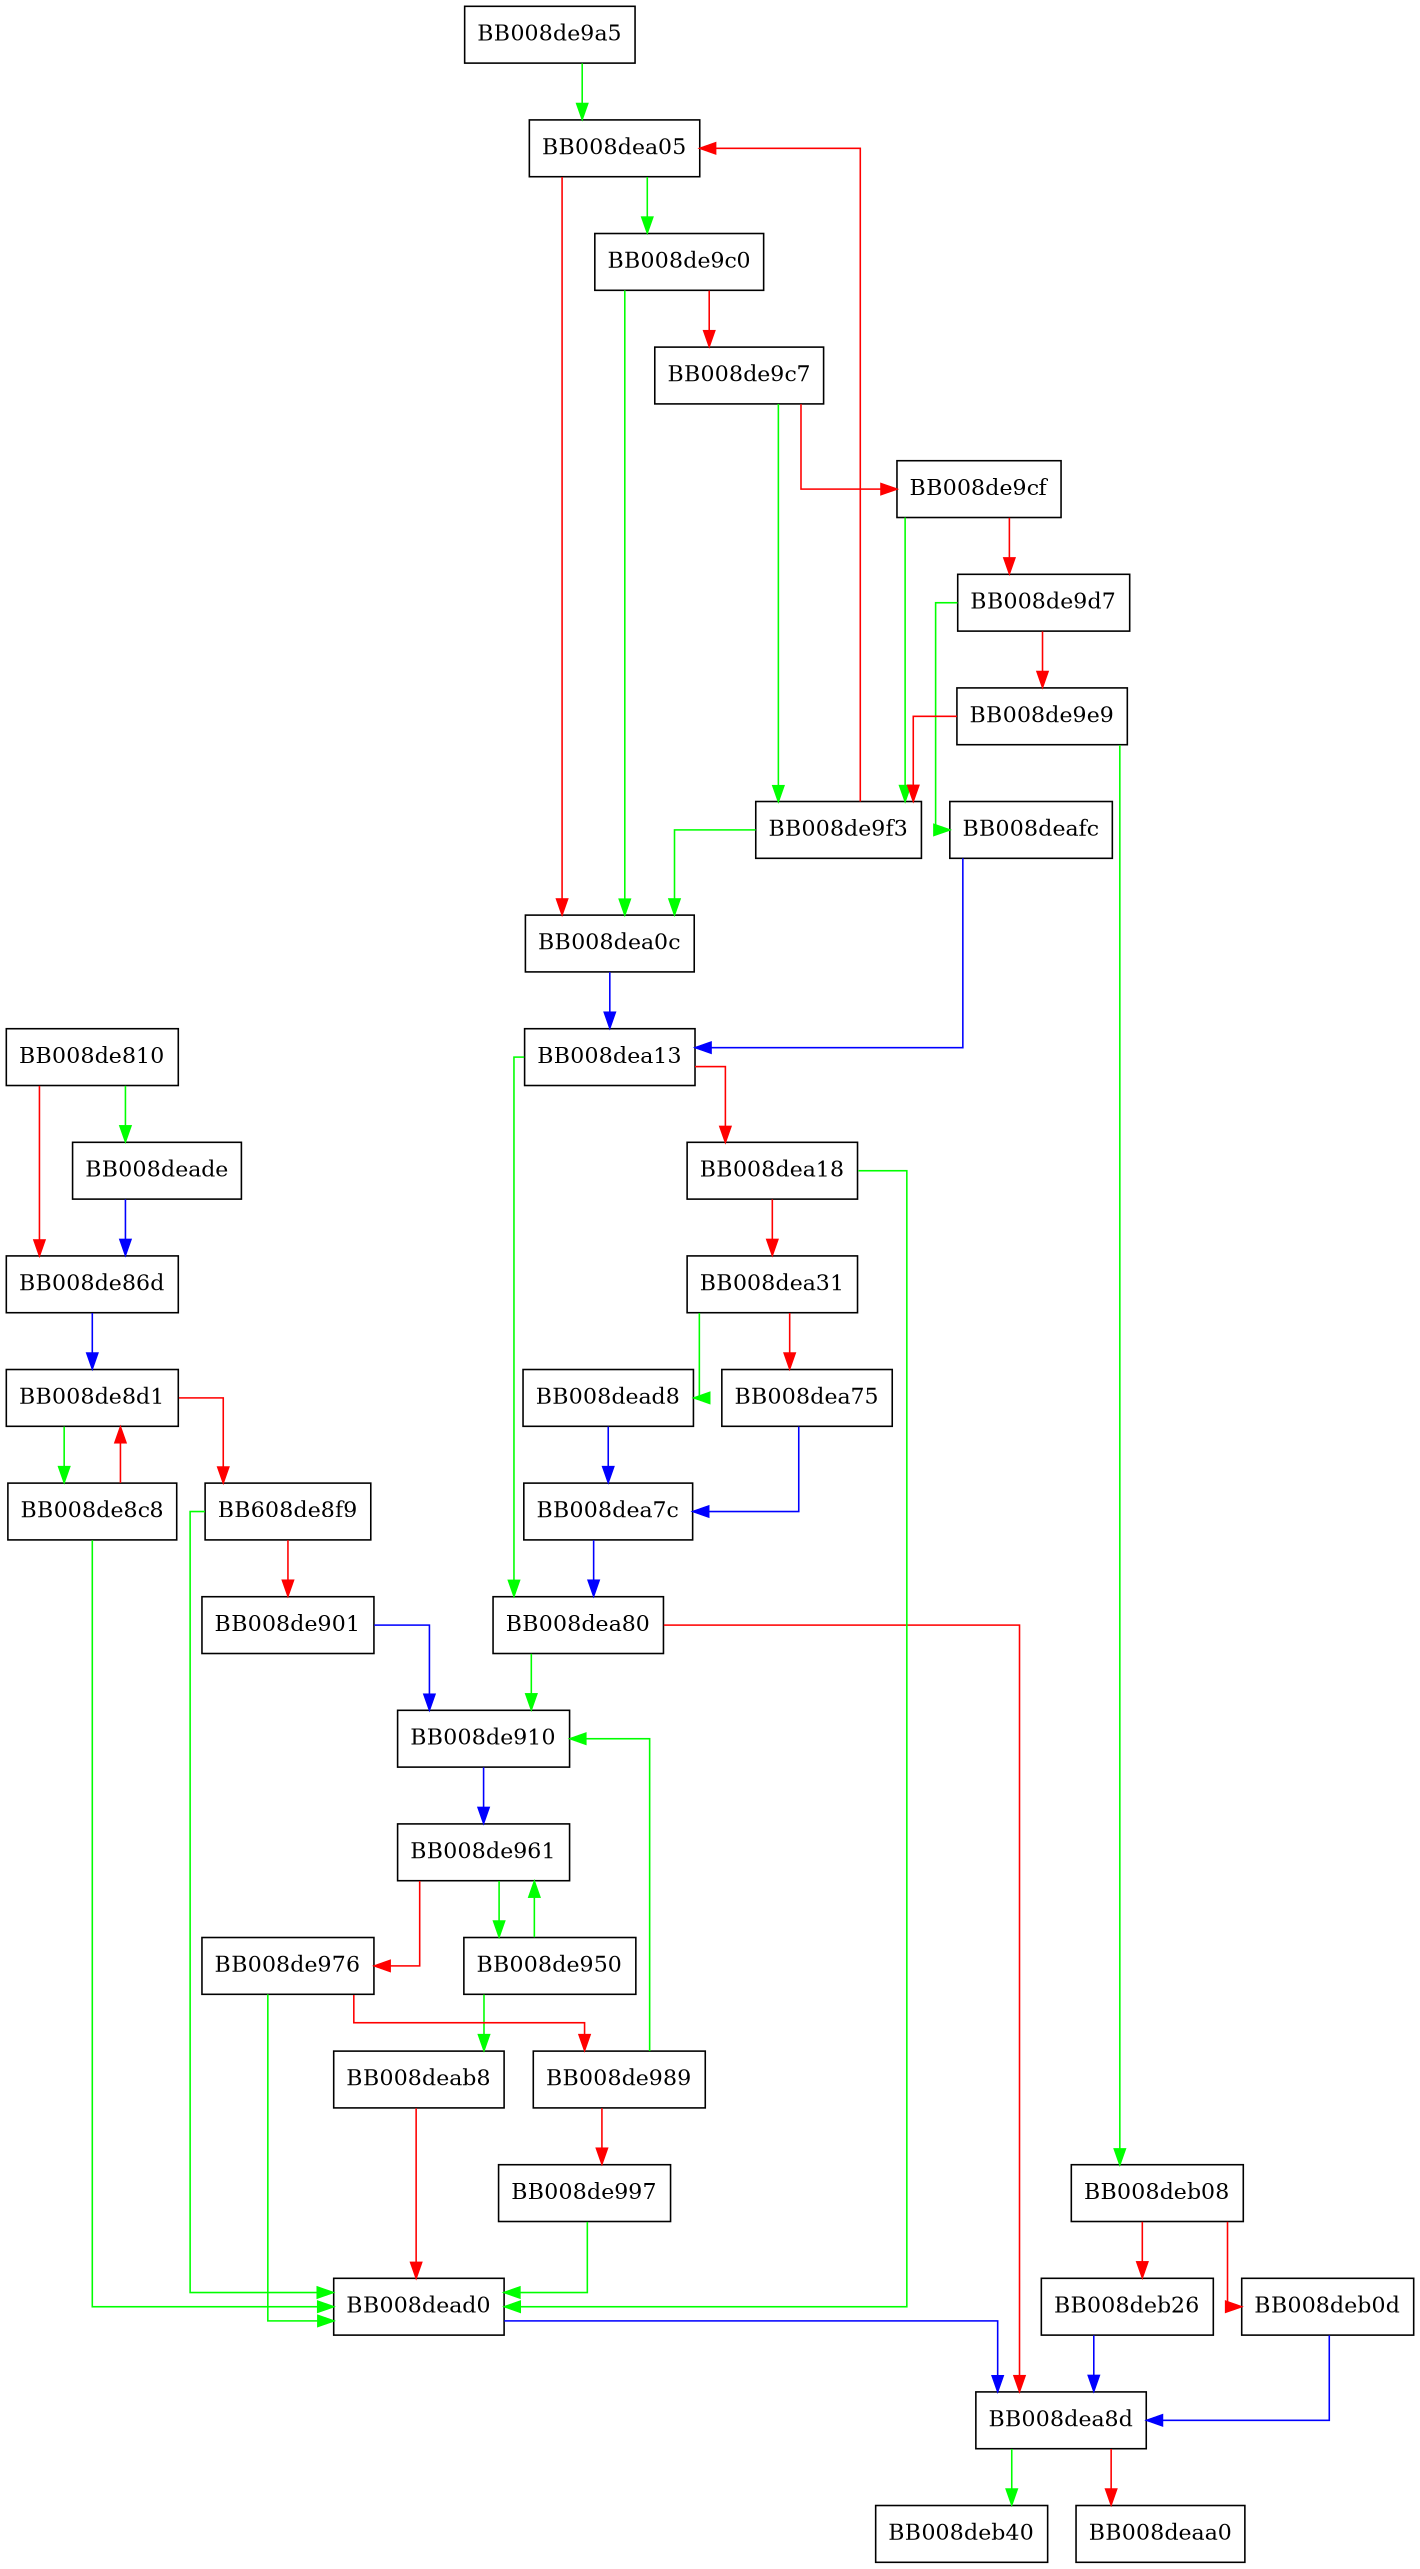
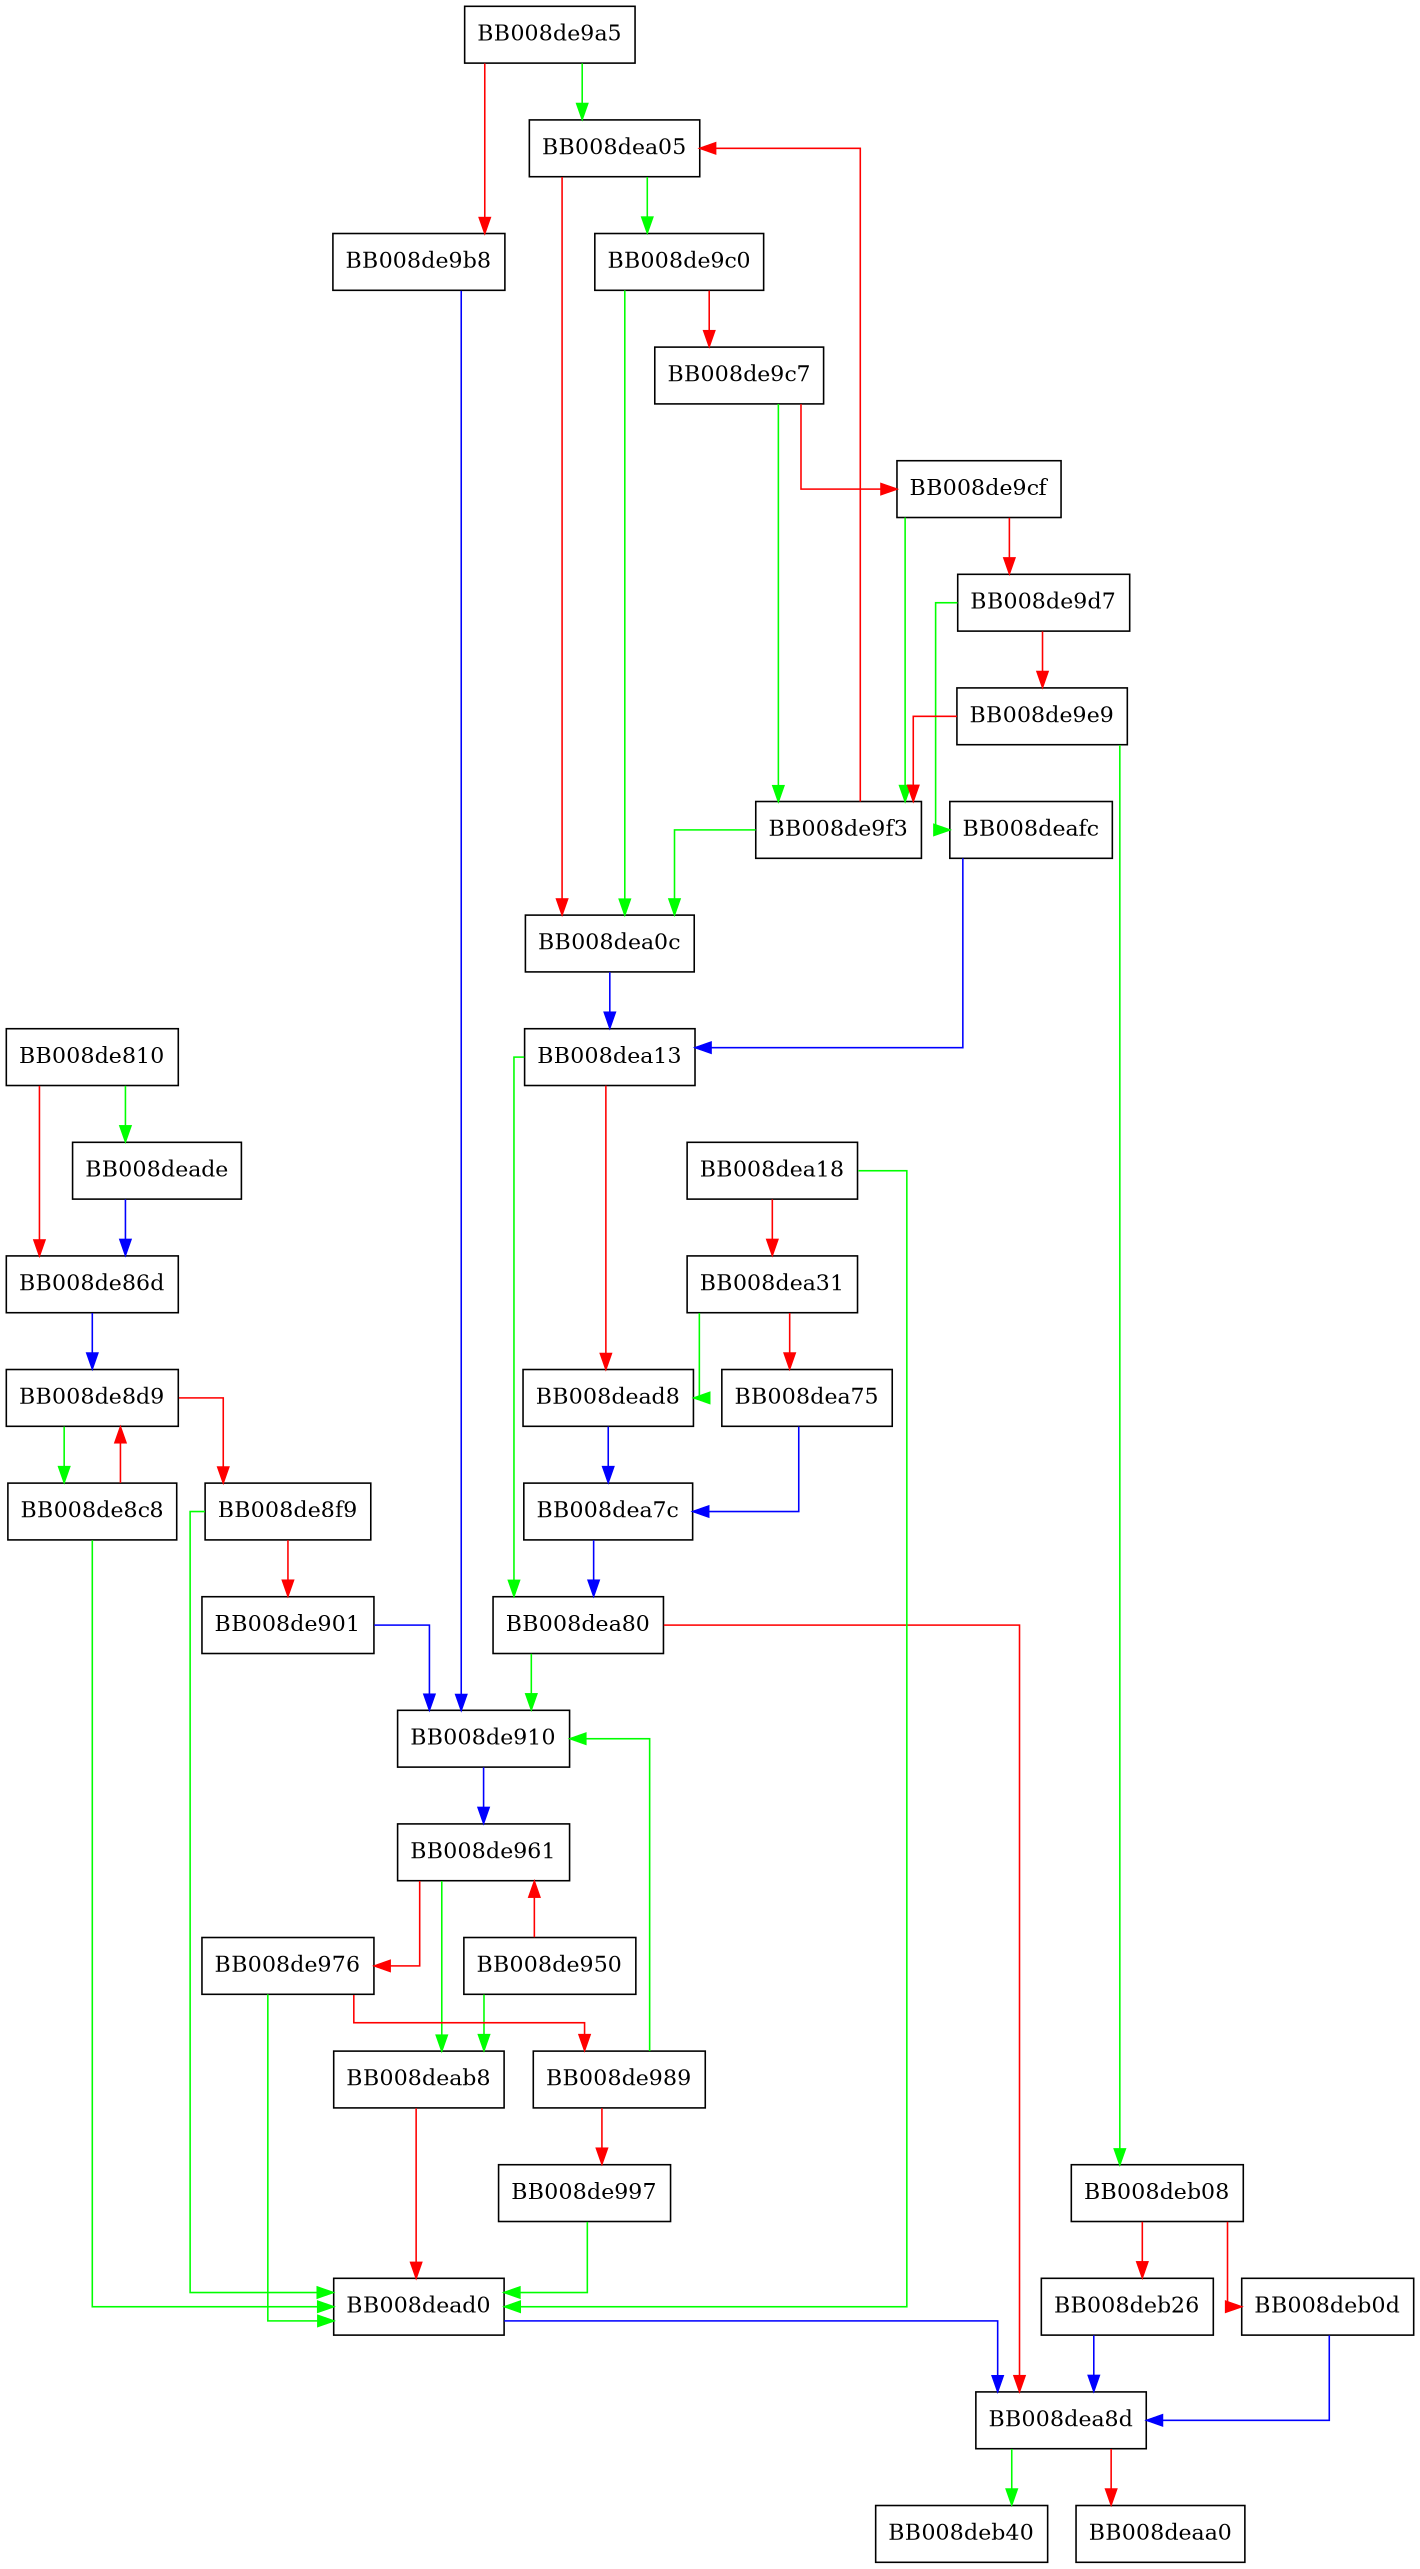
none -> (419, 262)
(725, 1081) -> (606, 1220)
(92, 1398) -> (92, 1398)
(288, 1512) -> (288, 1512)
(499, 1901) -> (442, 1958)
(534, 1917) -> (534, 1917)
